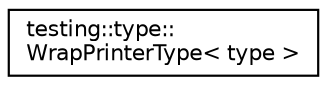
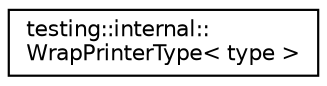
(163, 43) -> (163, 43)
